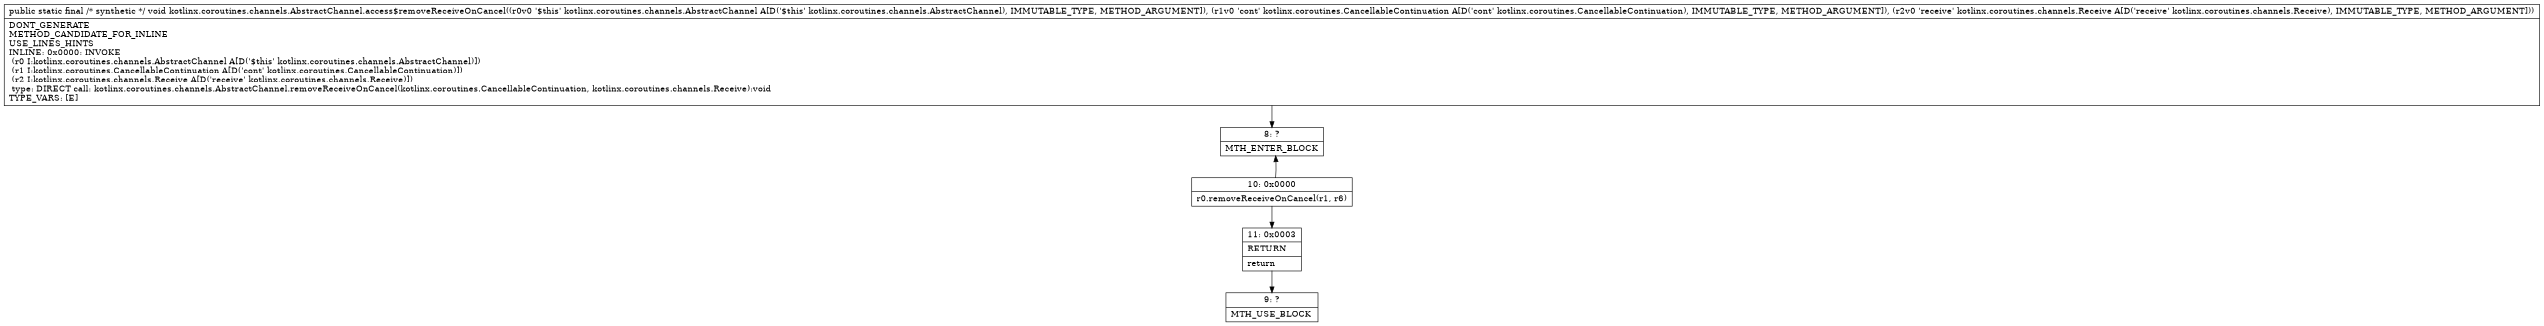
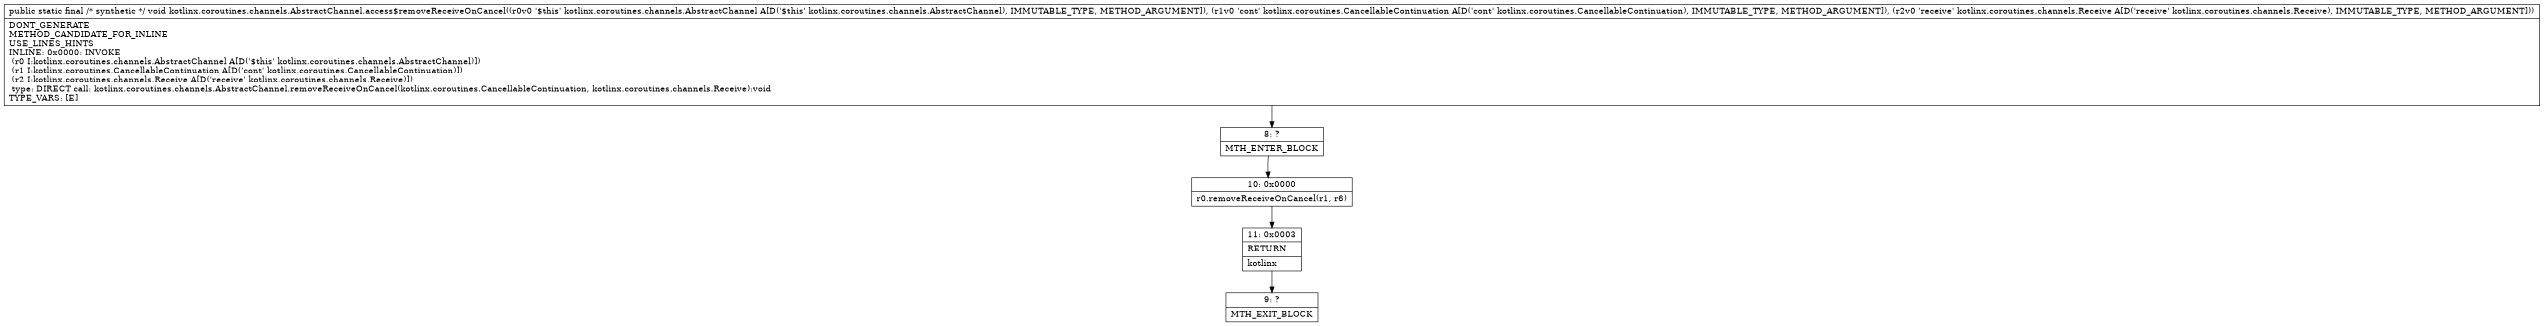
(1276, 170) -> (1268, 164)
(1261, 263) -> (1262, 263)
(1271, 314) -> (1272, 314)
